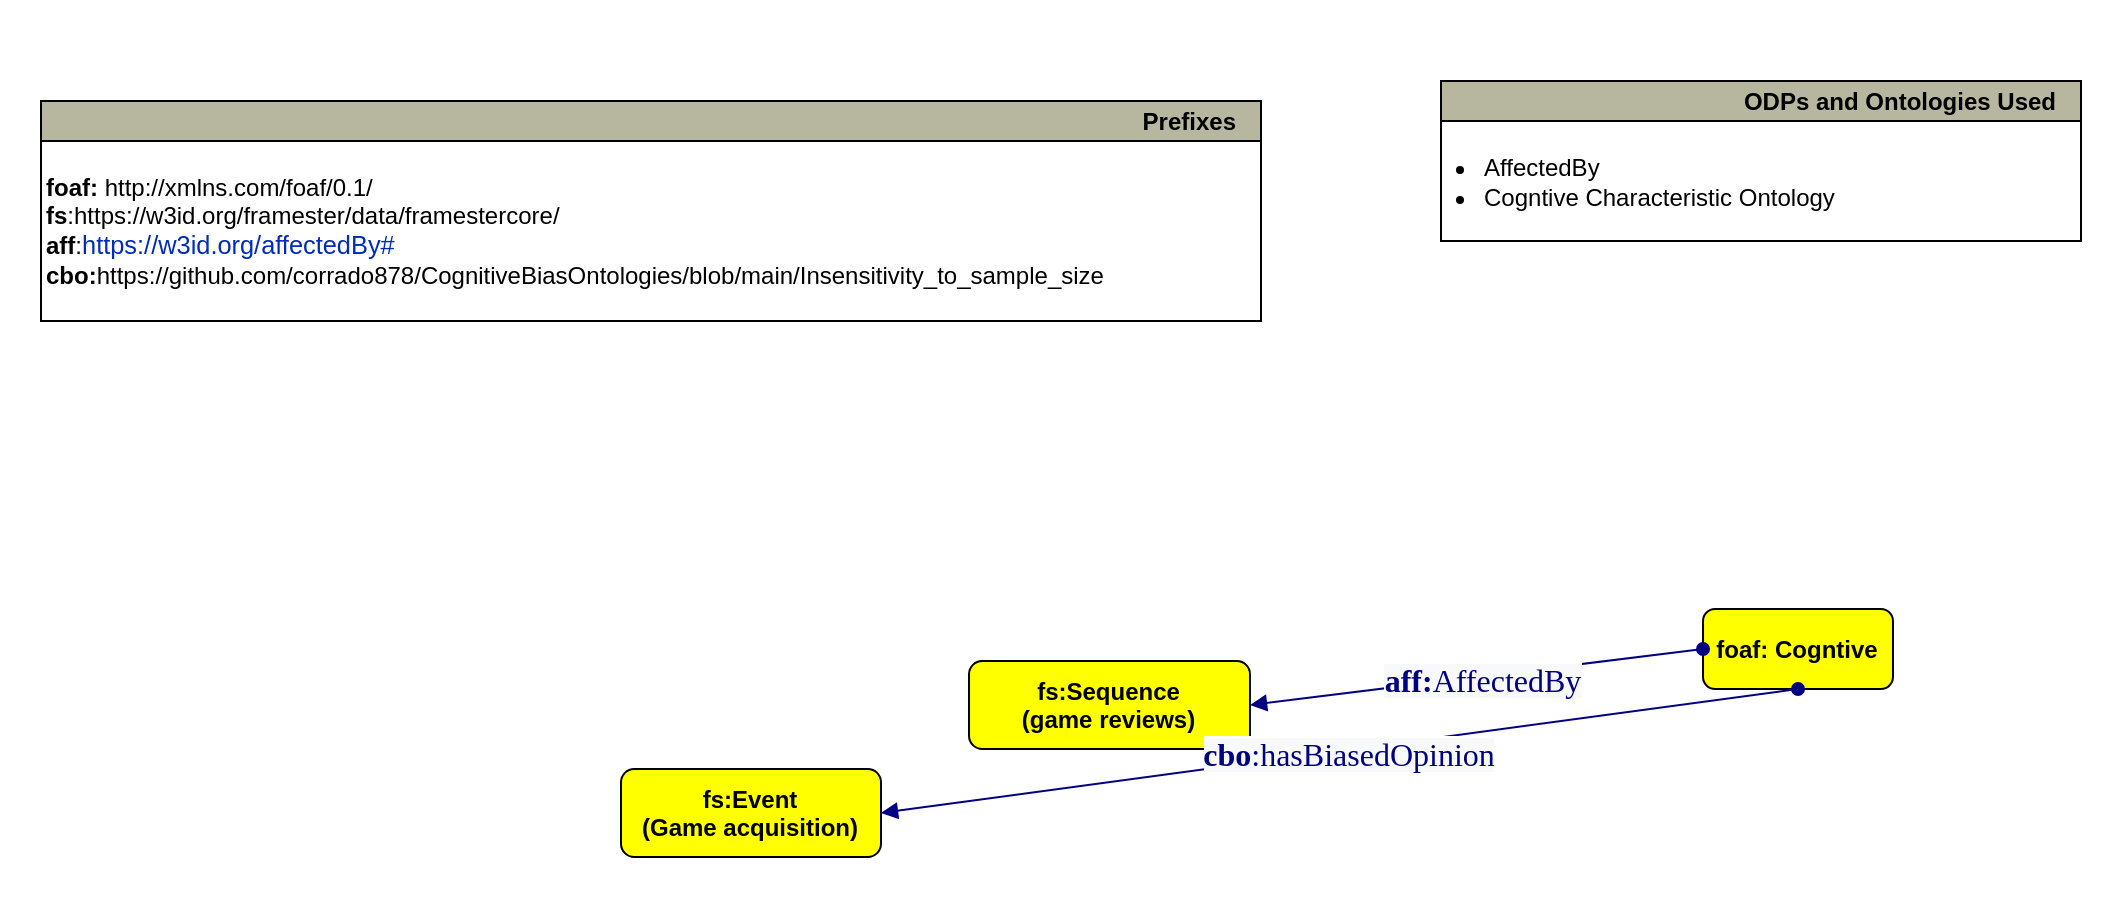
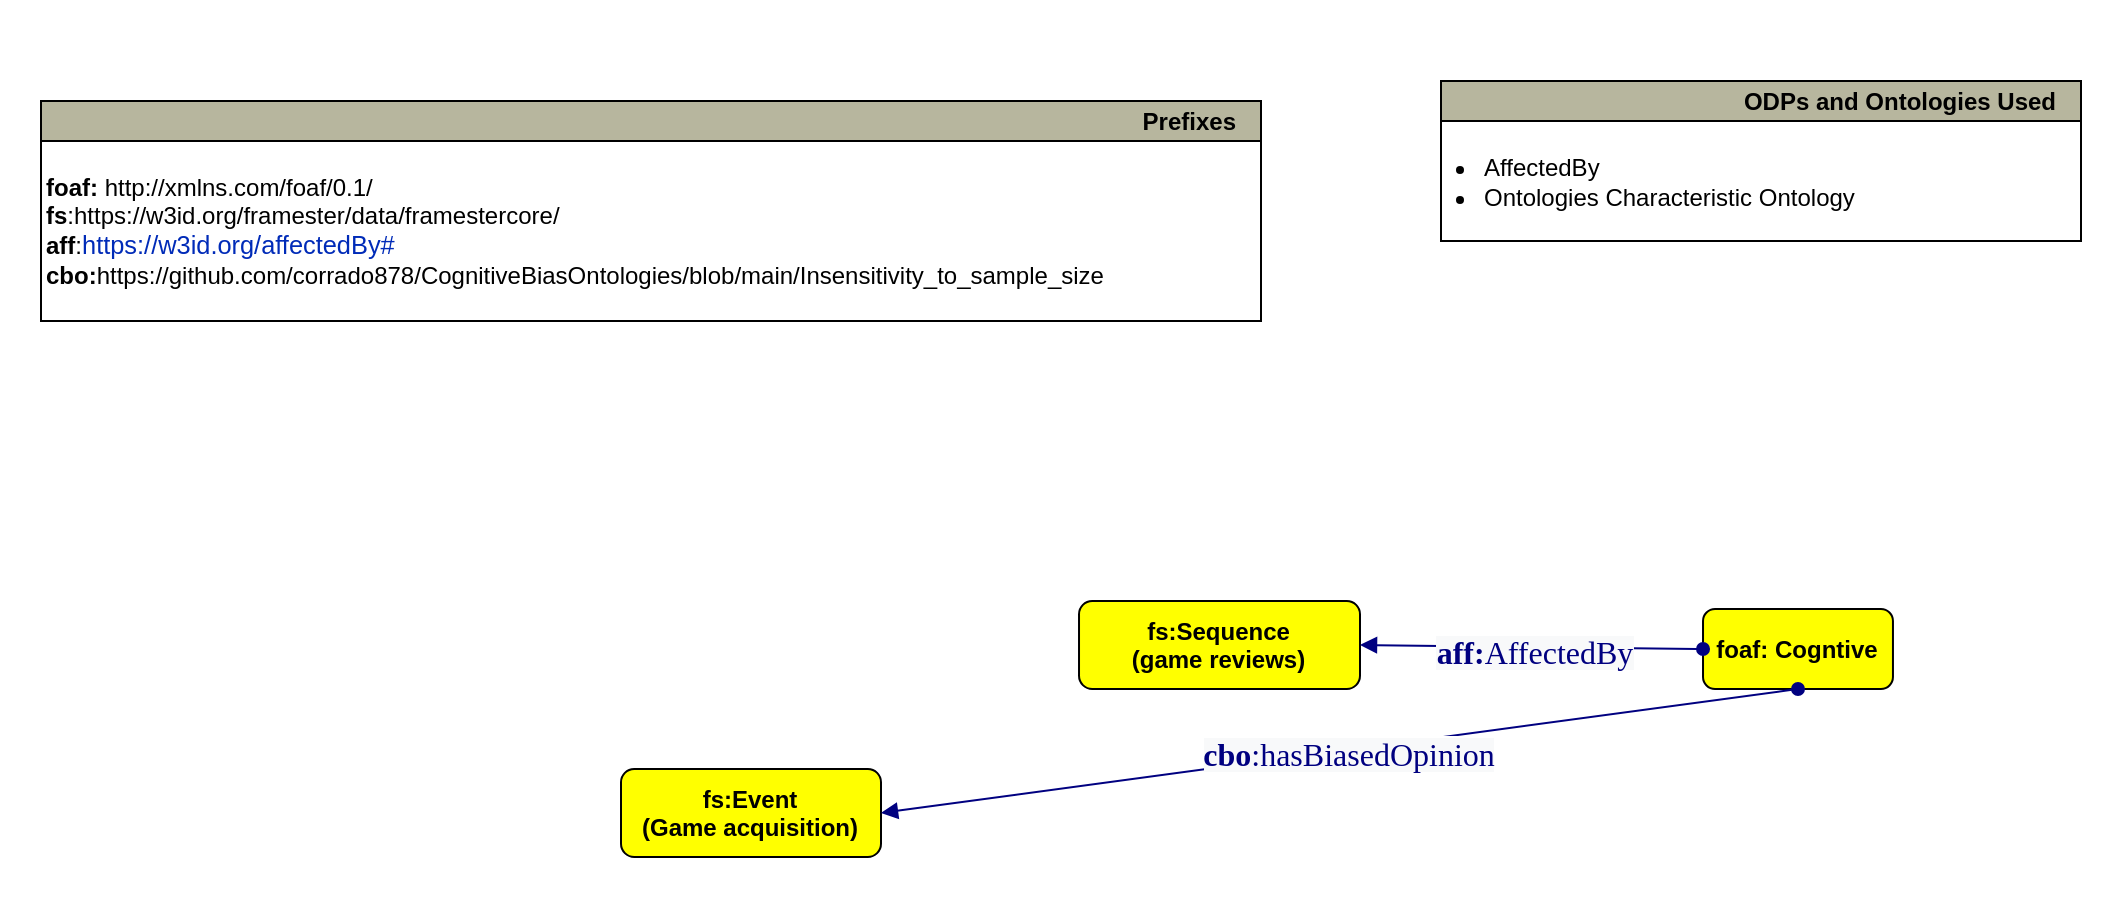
(1601, 183) -> (1612, 183)
(1110, 705) -> (1220, 645)
